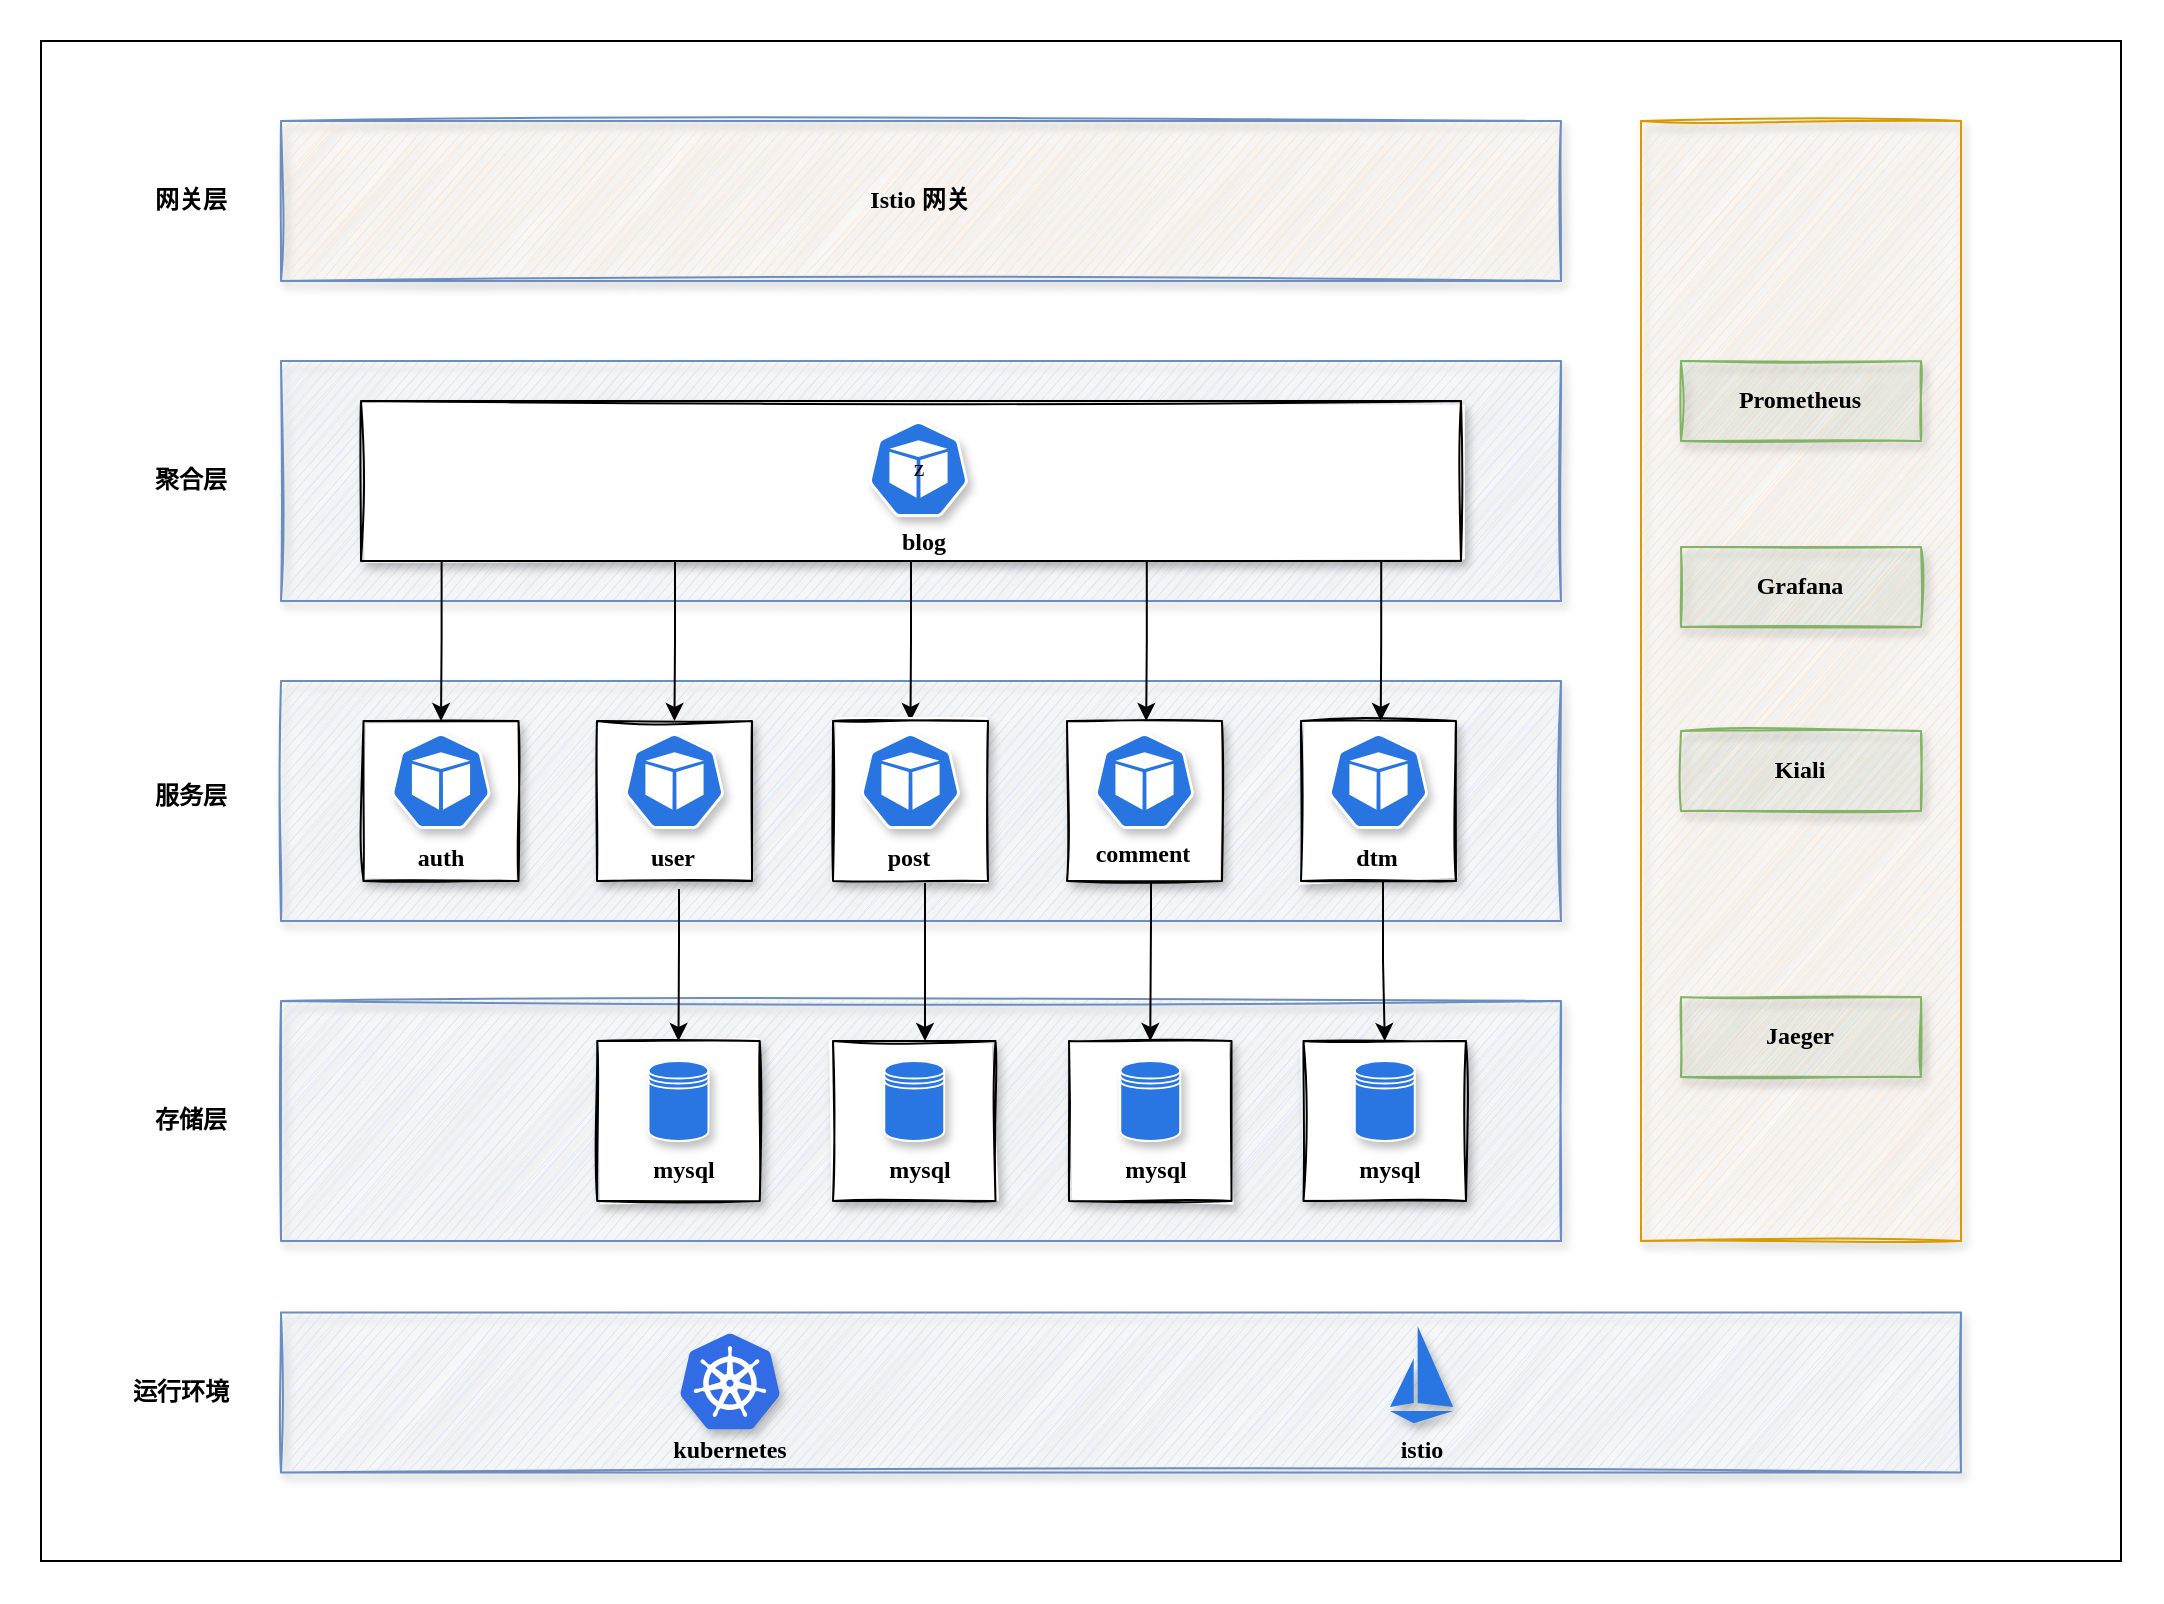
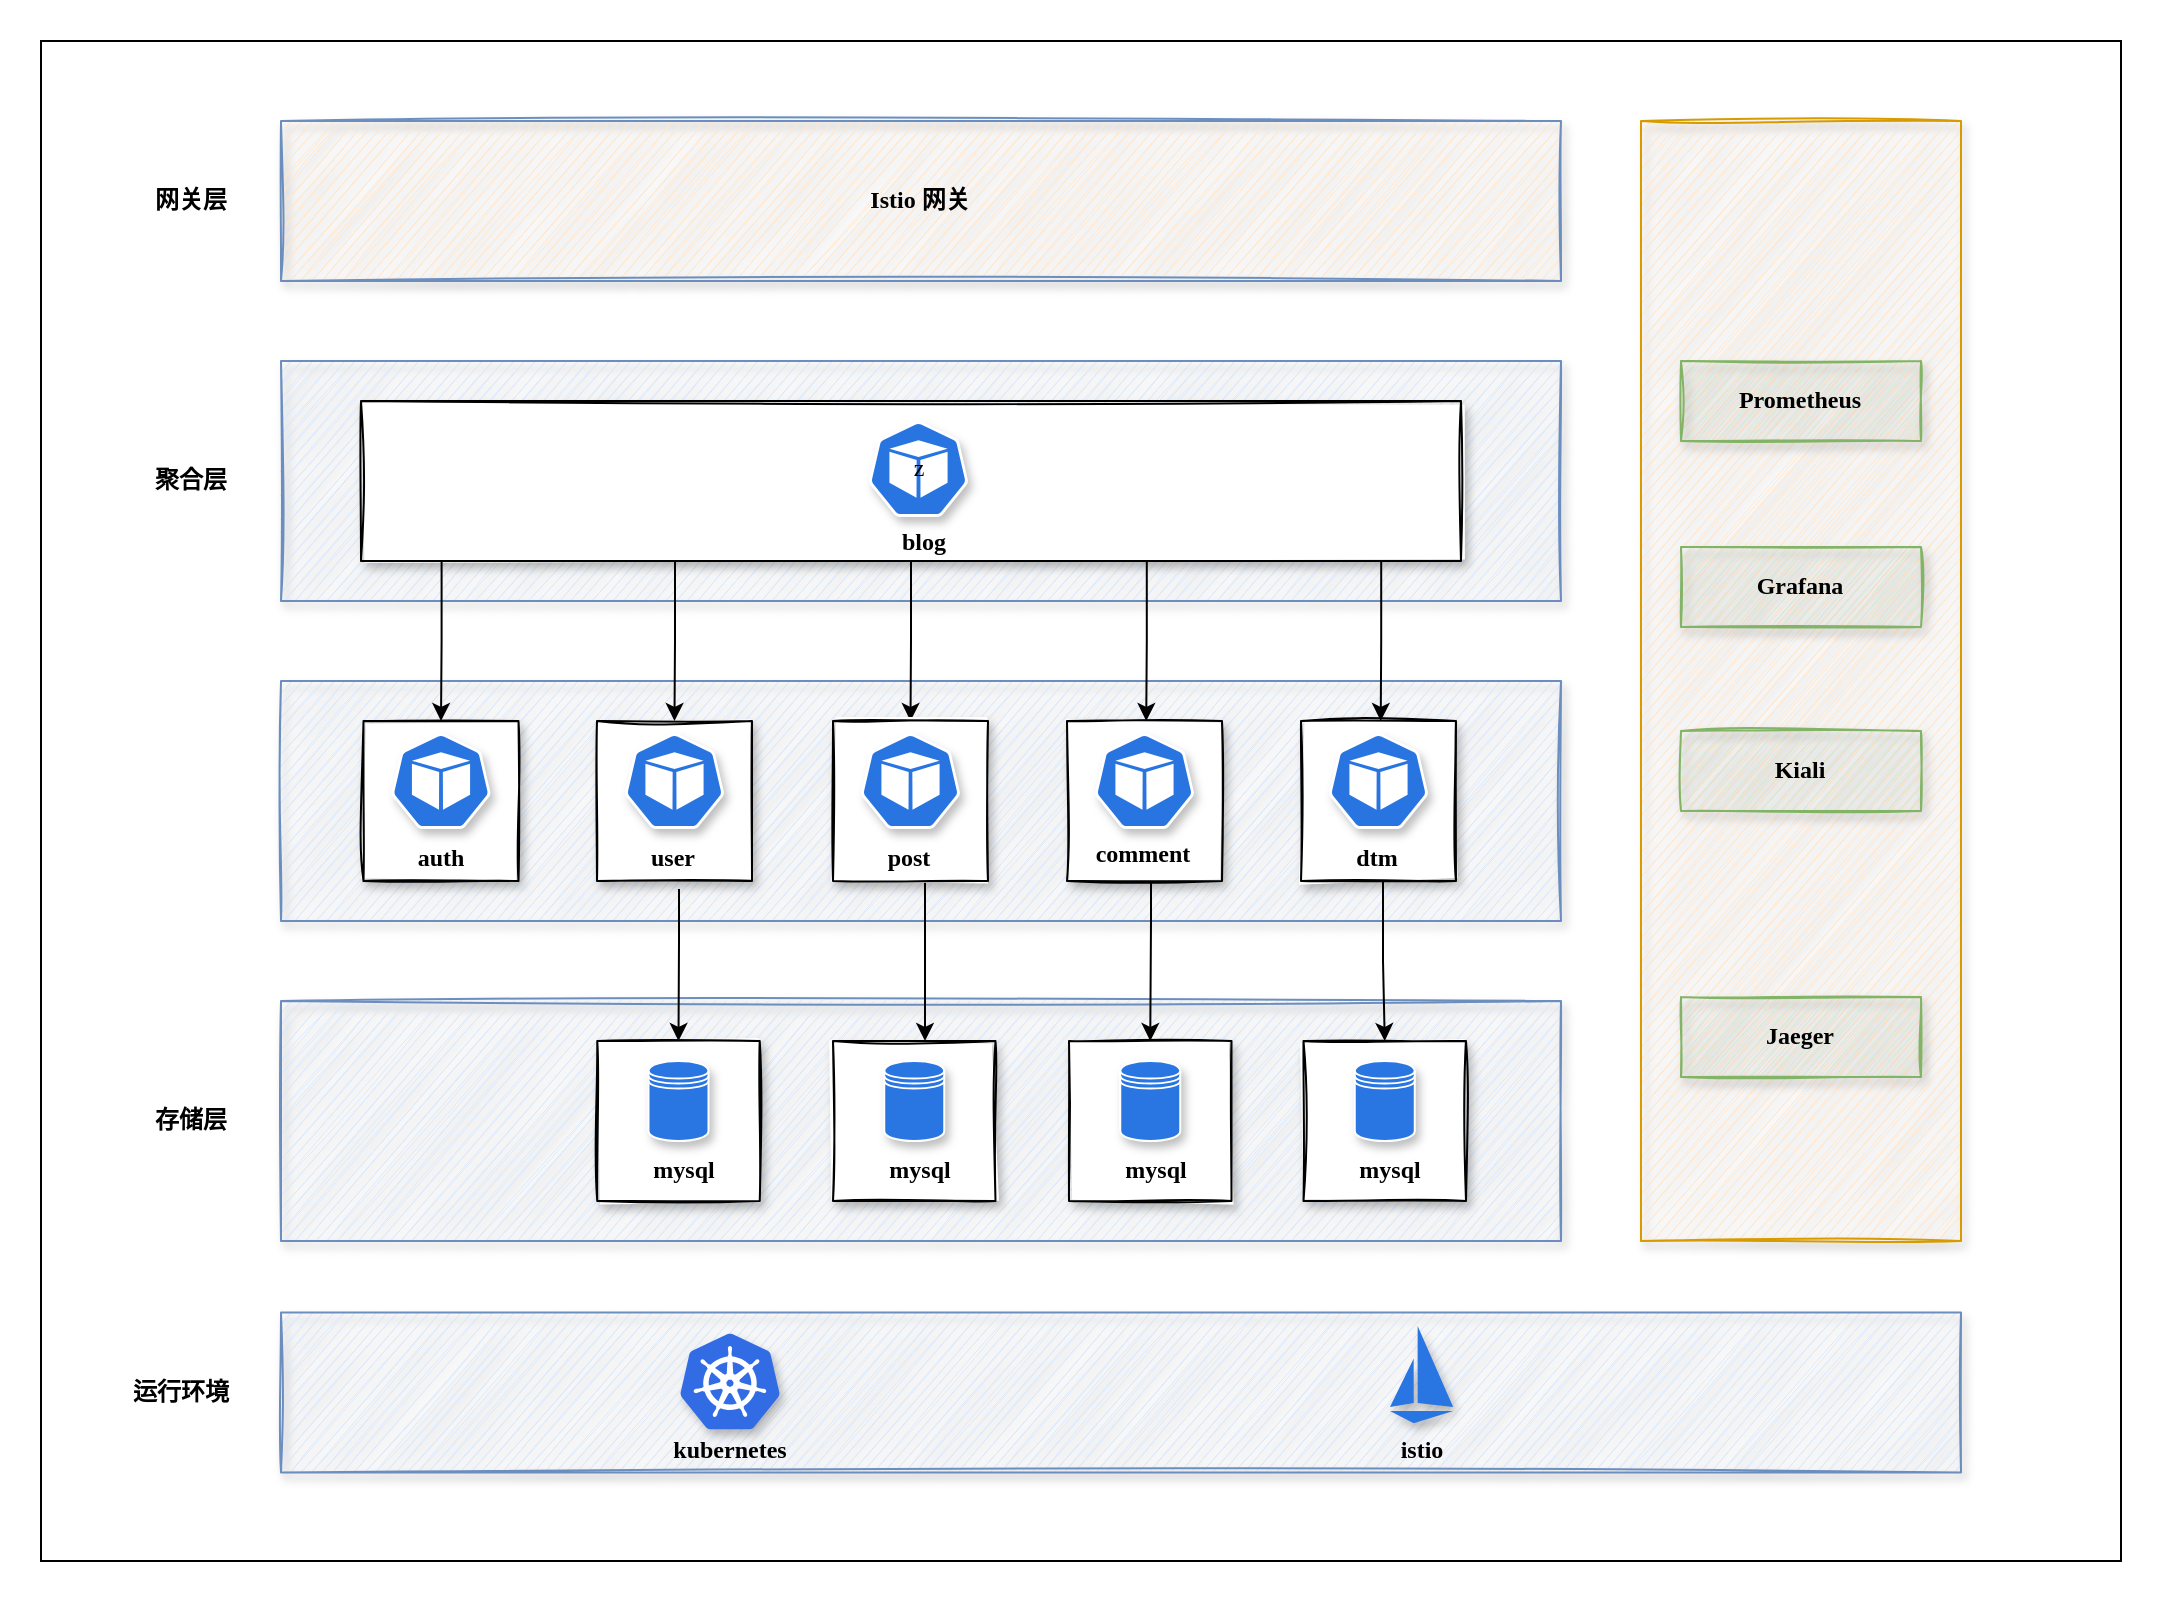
(191, 797) -> none
